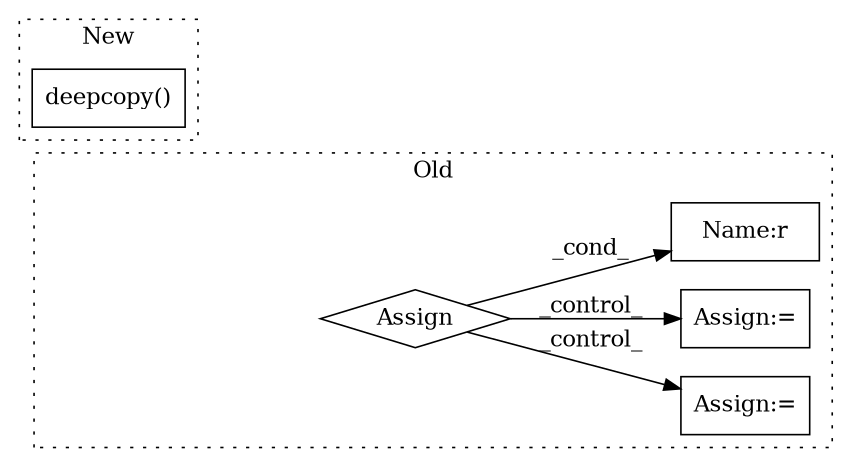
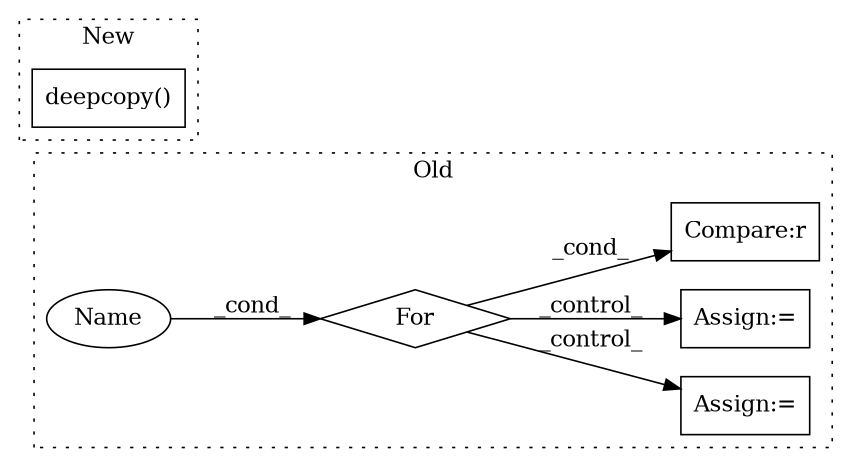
(745, 232) -> (745, 232)
none -> (109, 319)
(415, 319) -> (415, 319)
